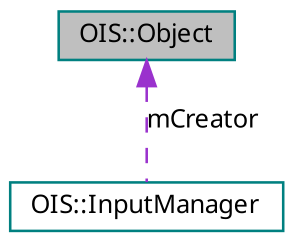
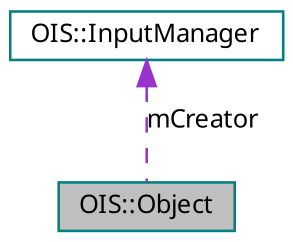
(147, 134) -> (147, 134)
